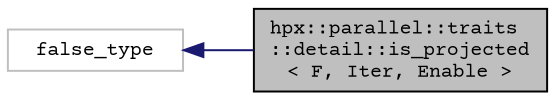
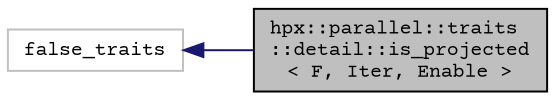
(95, 50) -> (95, 50)
